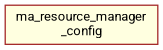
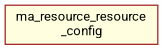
(82, 25) -> (82, 25)
